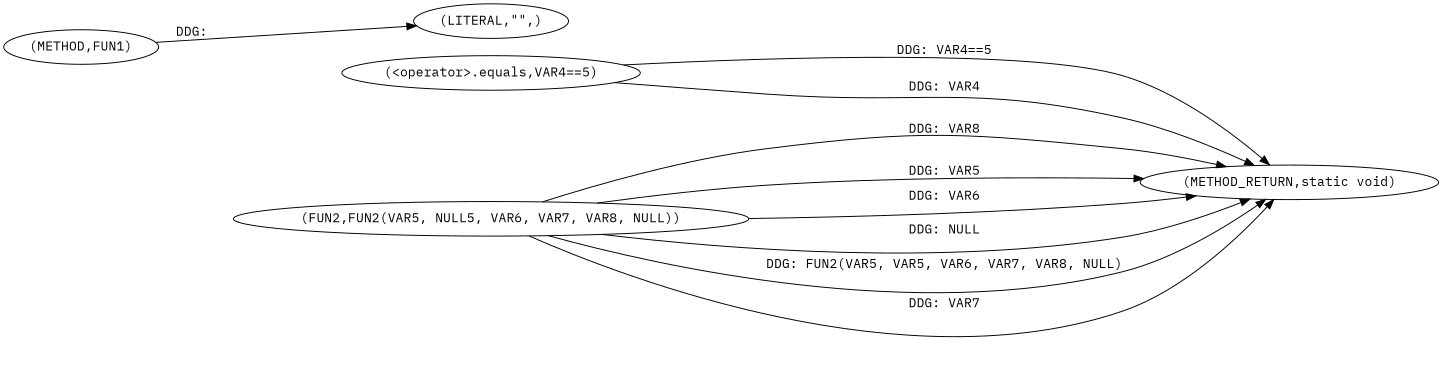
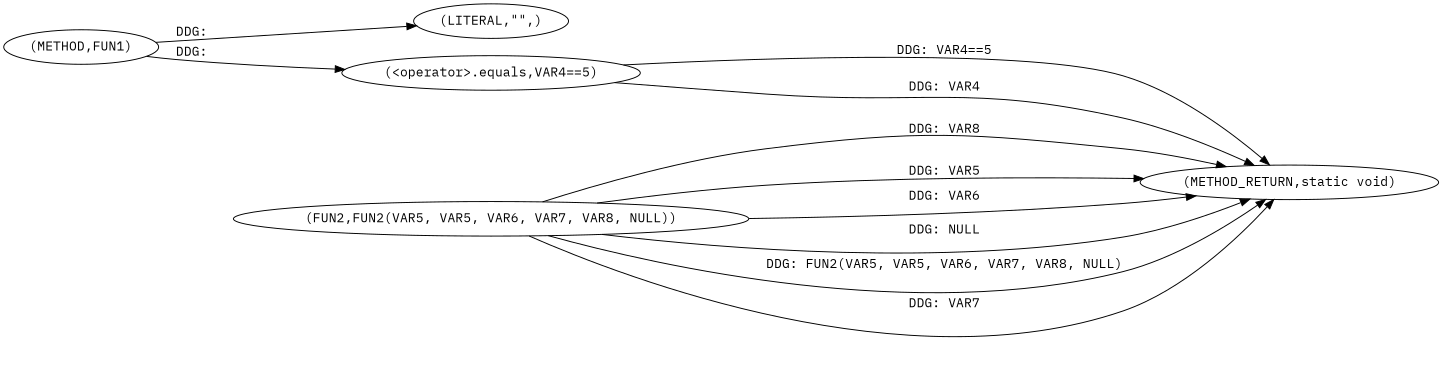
none -> (241, 64)
(491, 219) -> (491, 219)
